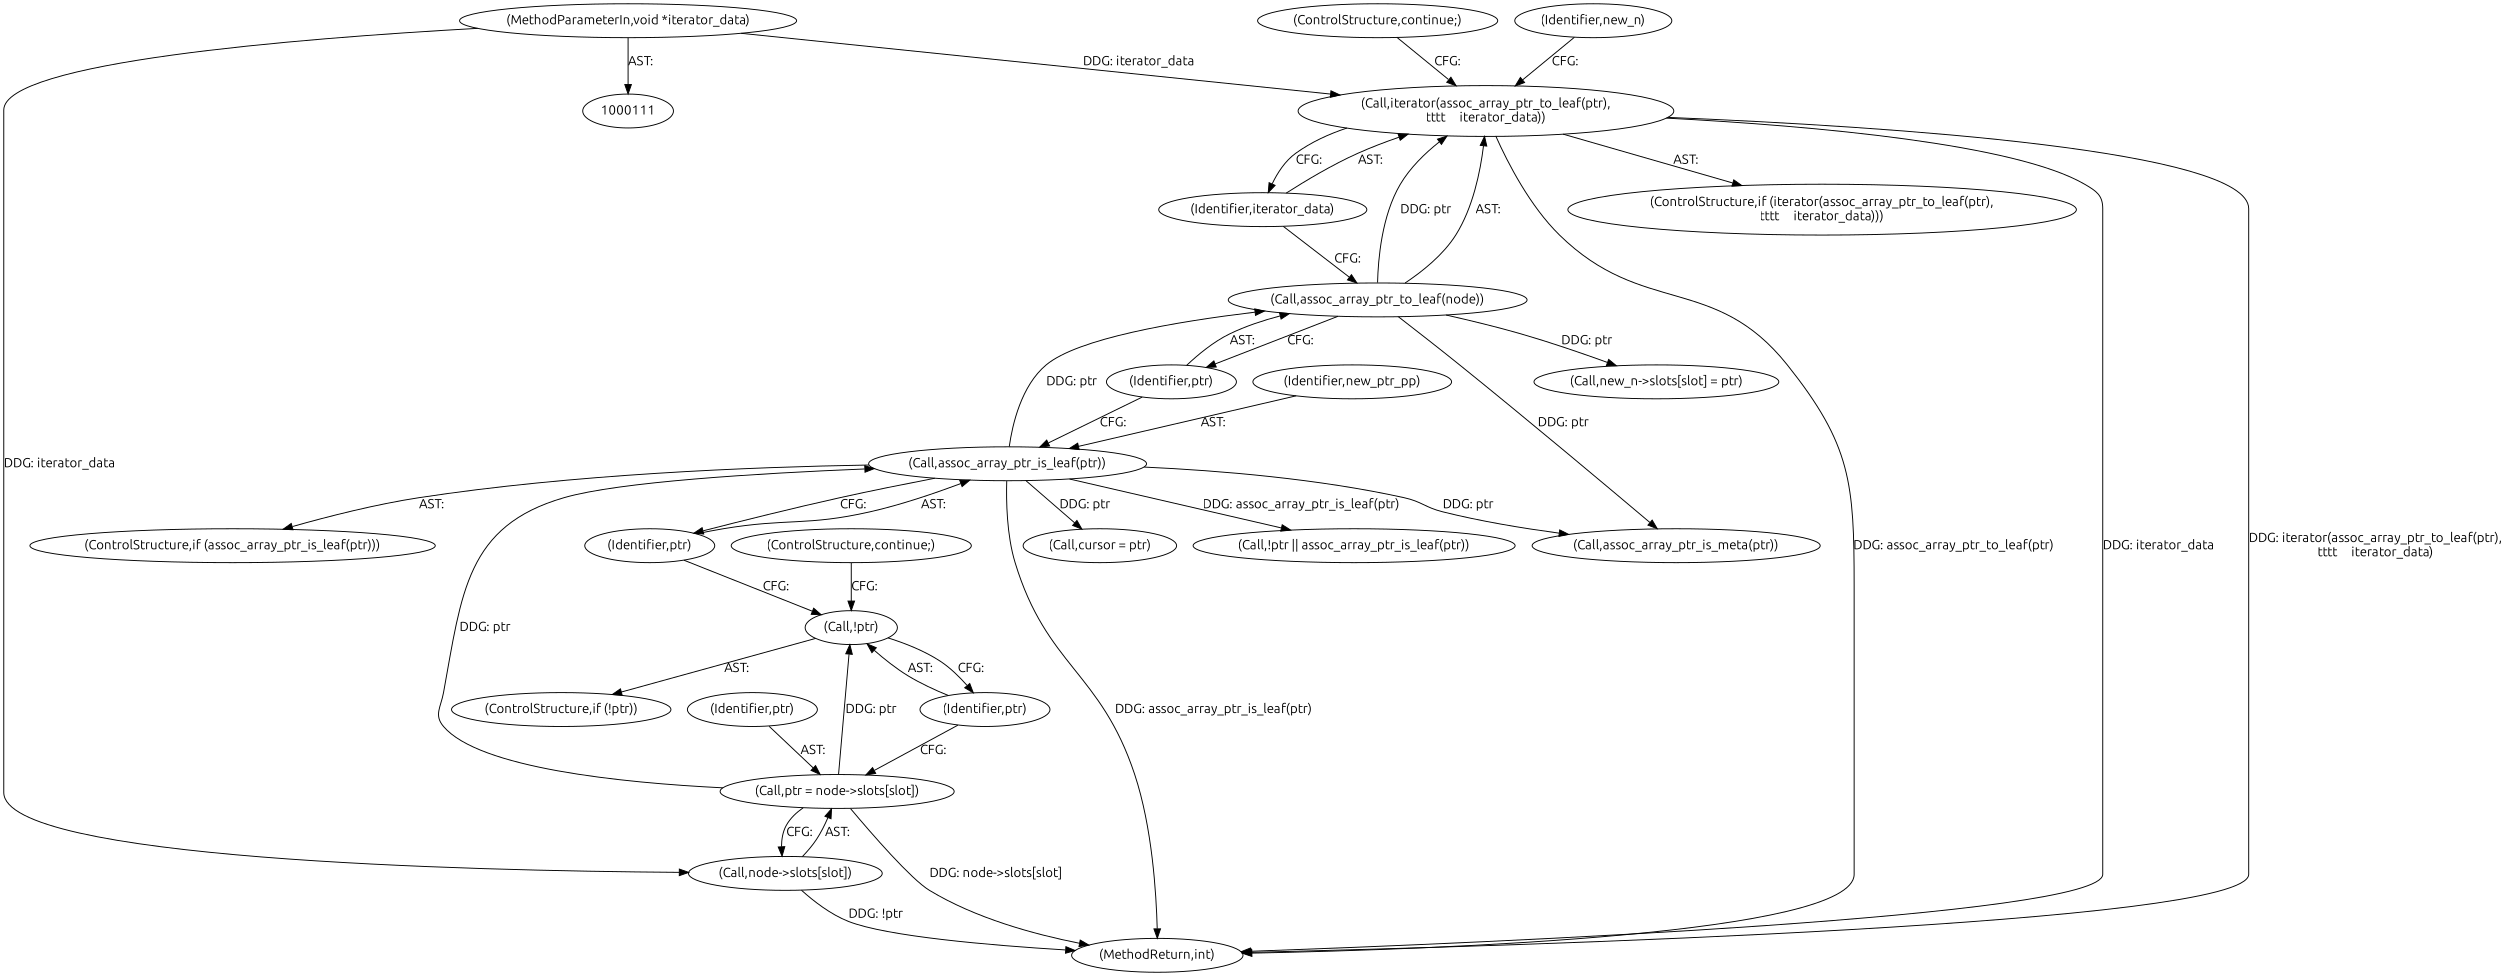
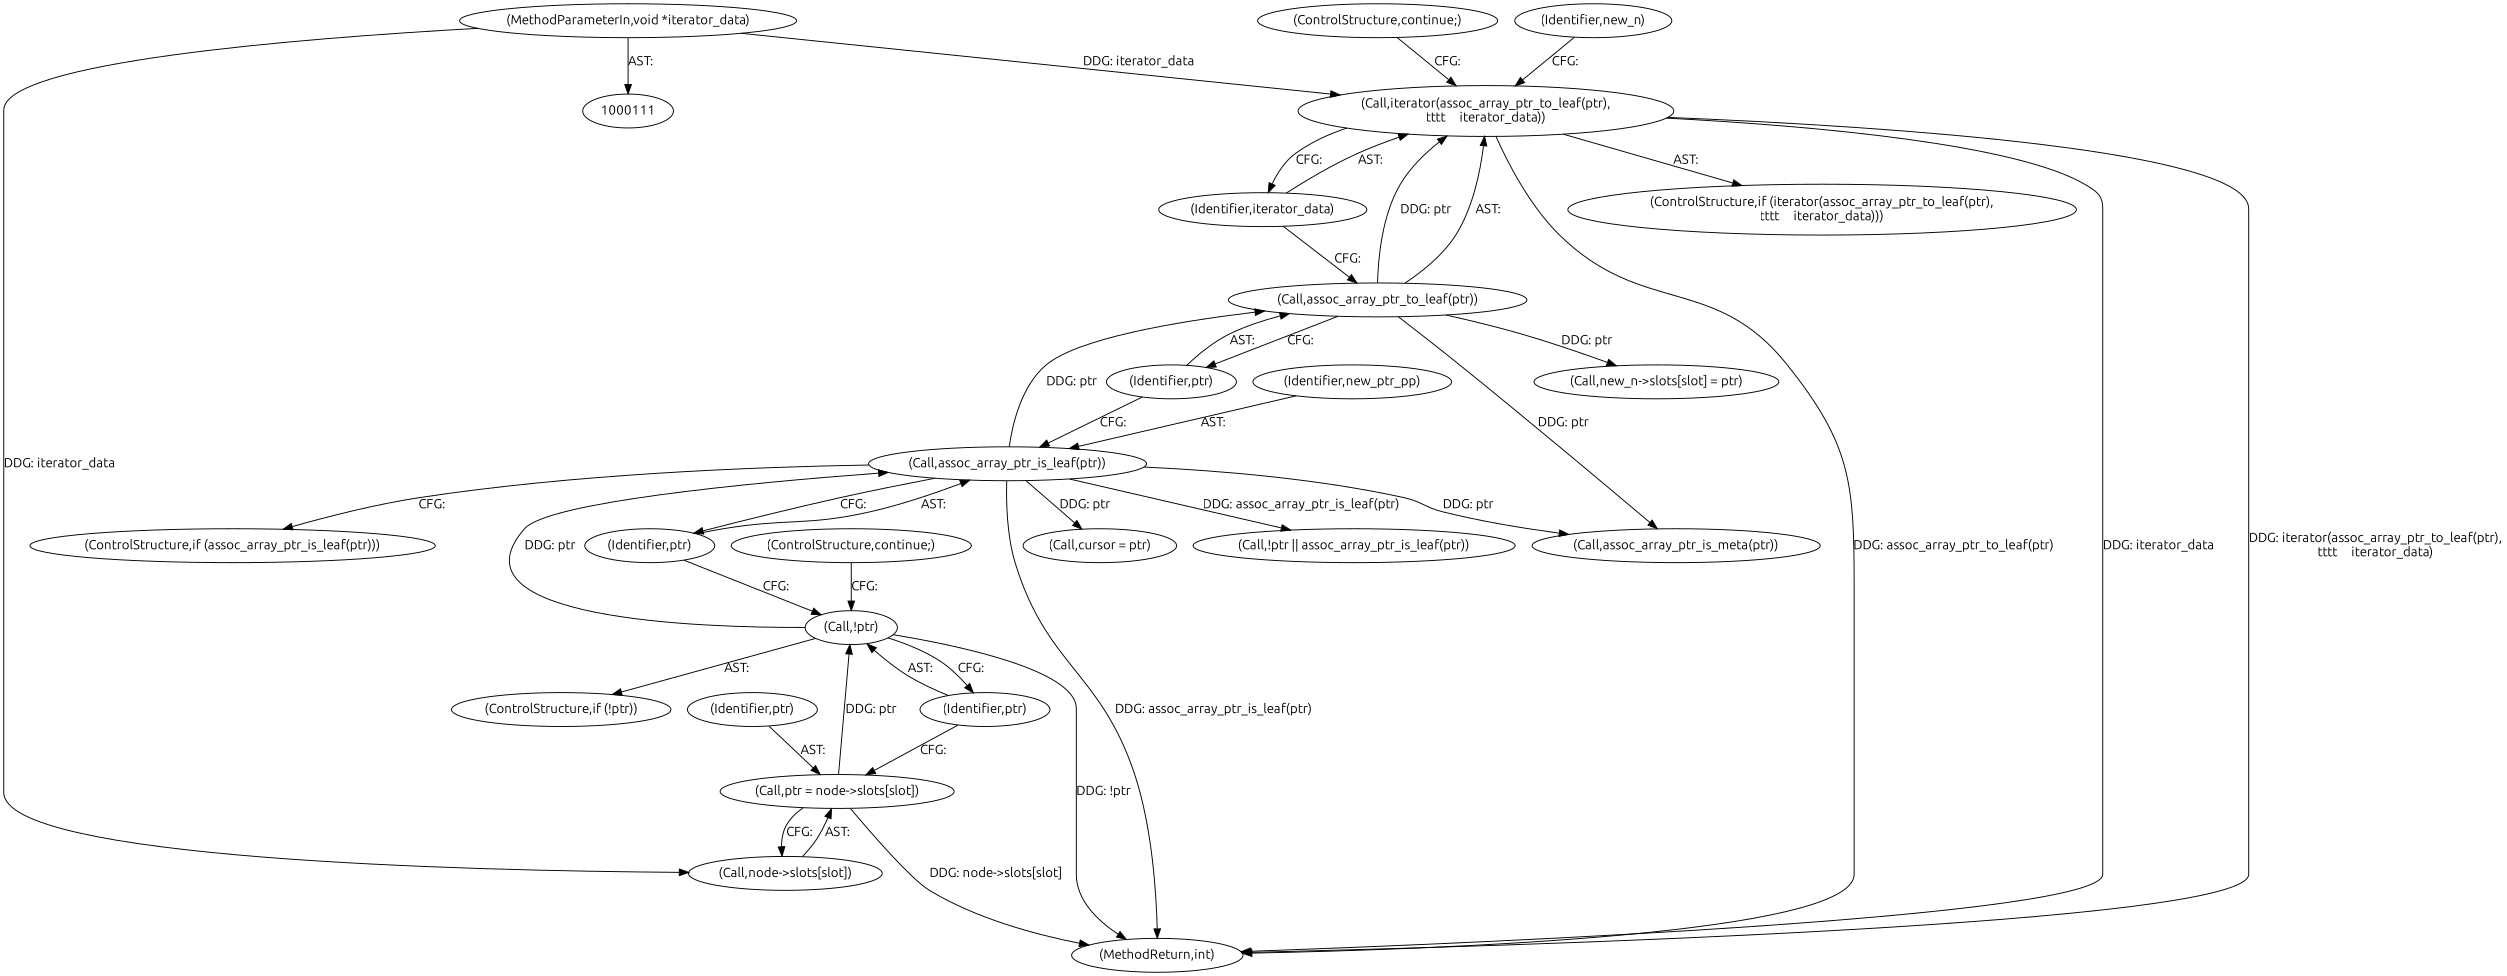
(1378, 300) -> (1378, 300)
(434, 505) -> (434, 505)
(468, 584) -> (528, 527)
(928, 938) -> (1076, 727)
